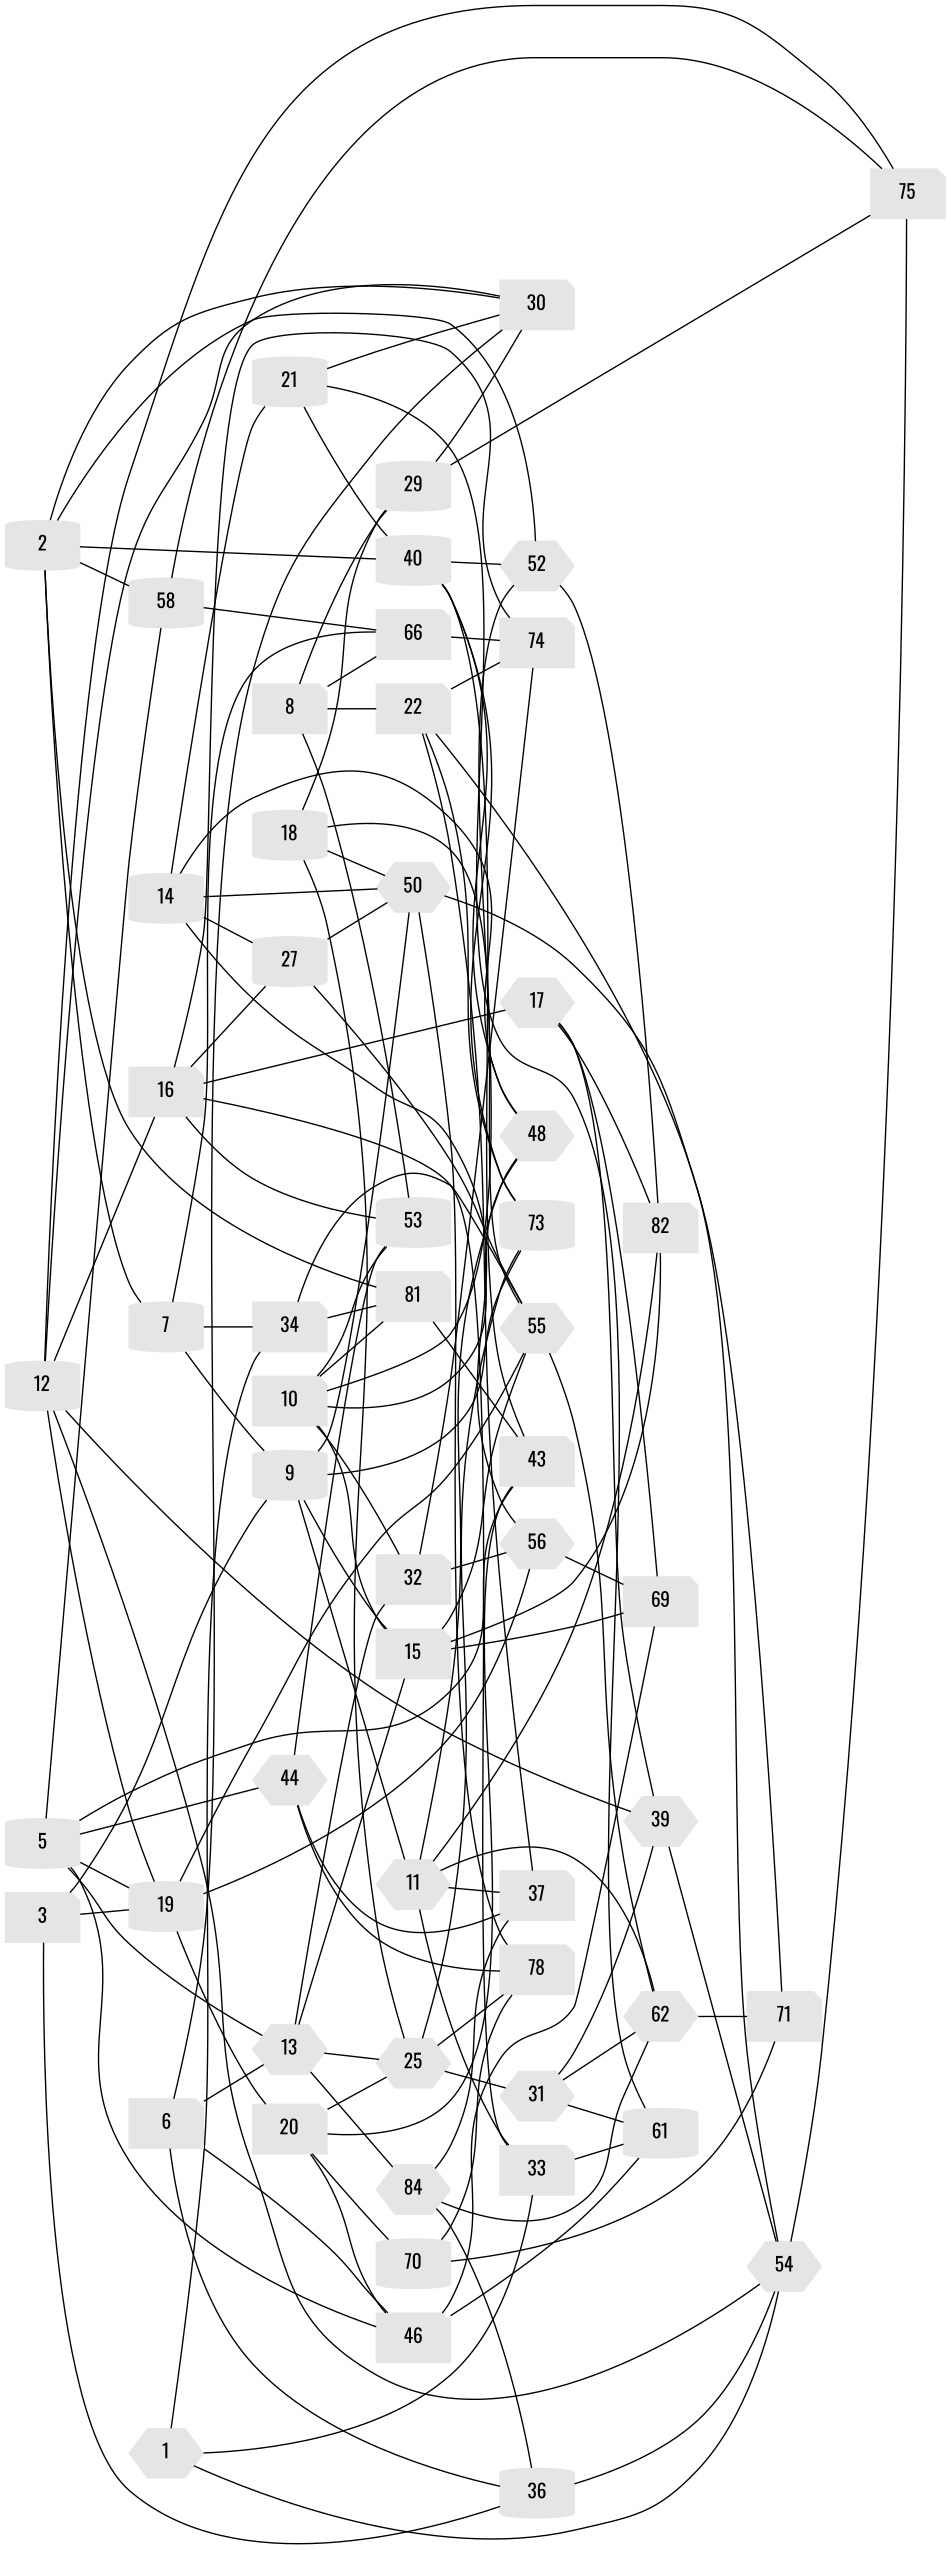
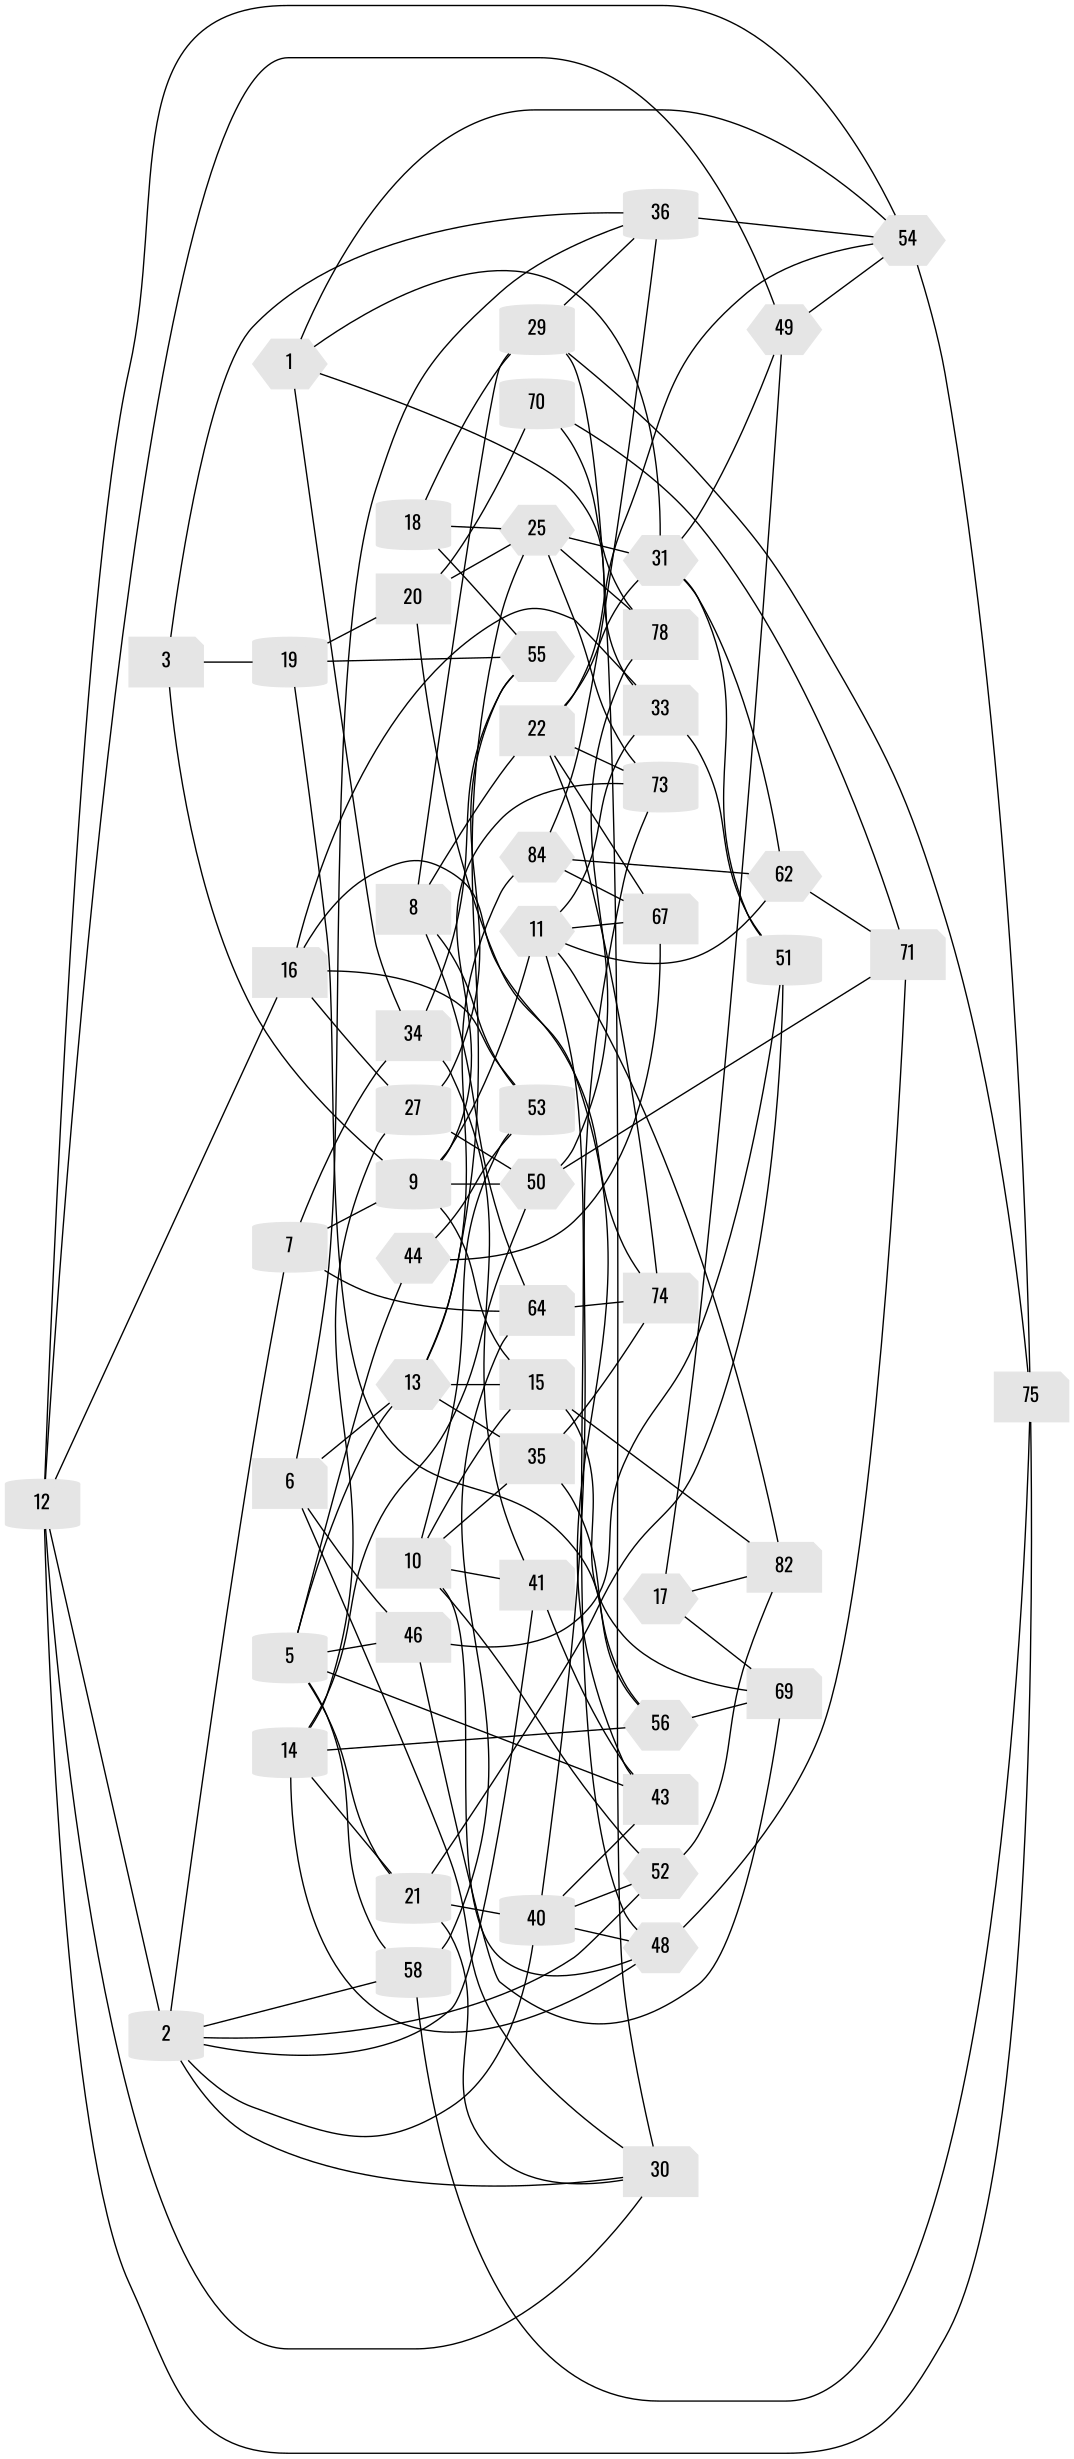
none -> (599, 272)
none -> (567, 289)
none -> (614, 612)
(413, 635) -> (537, 1310)
(356, 863) -> none
(339, 1050) -> none
(413, 1297) -> (537, 1585)
(499, 1429) -> none
none -> (868, 1478)
(413, 1580) -> (537, 1459)
(90, 1649) -> (104, 1770)
(604, 1655) -> none
(661, 1821) -> (784, 330)
(105, 1875) -> (355, 1804)
(537, 1896) -> (661, 919)
(366, 1929) -> none
(661, 2133) -> (784, 960)
(348, 2234) -> none
